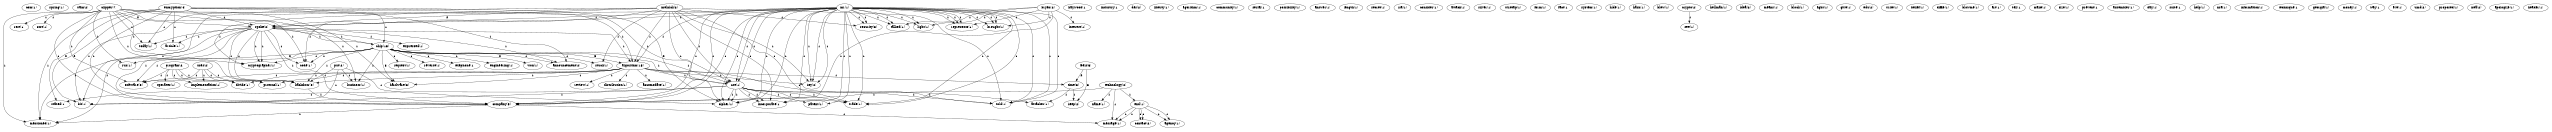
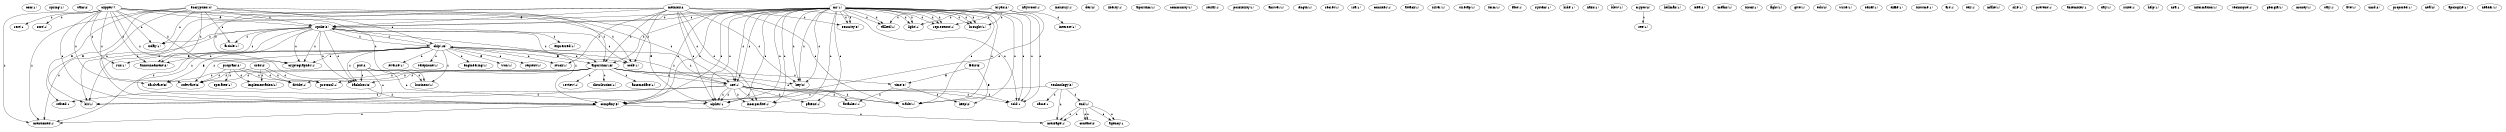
none -> (123, 39)
